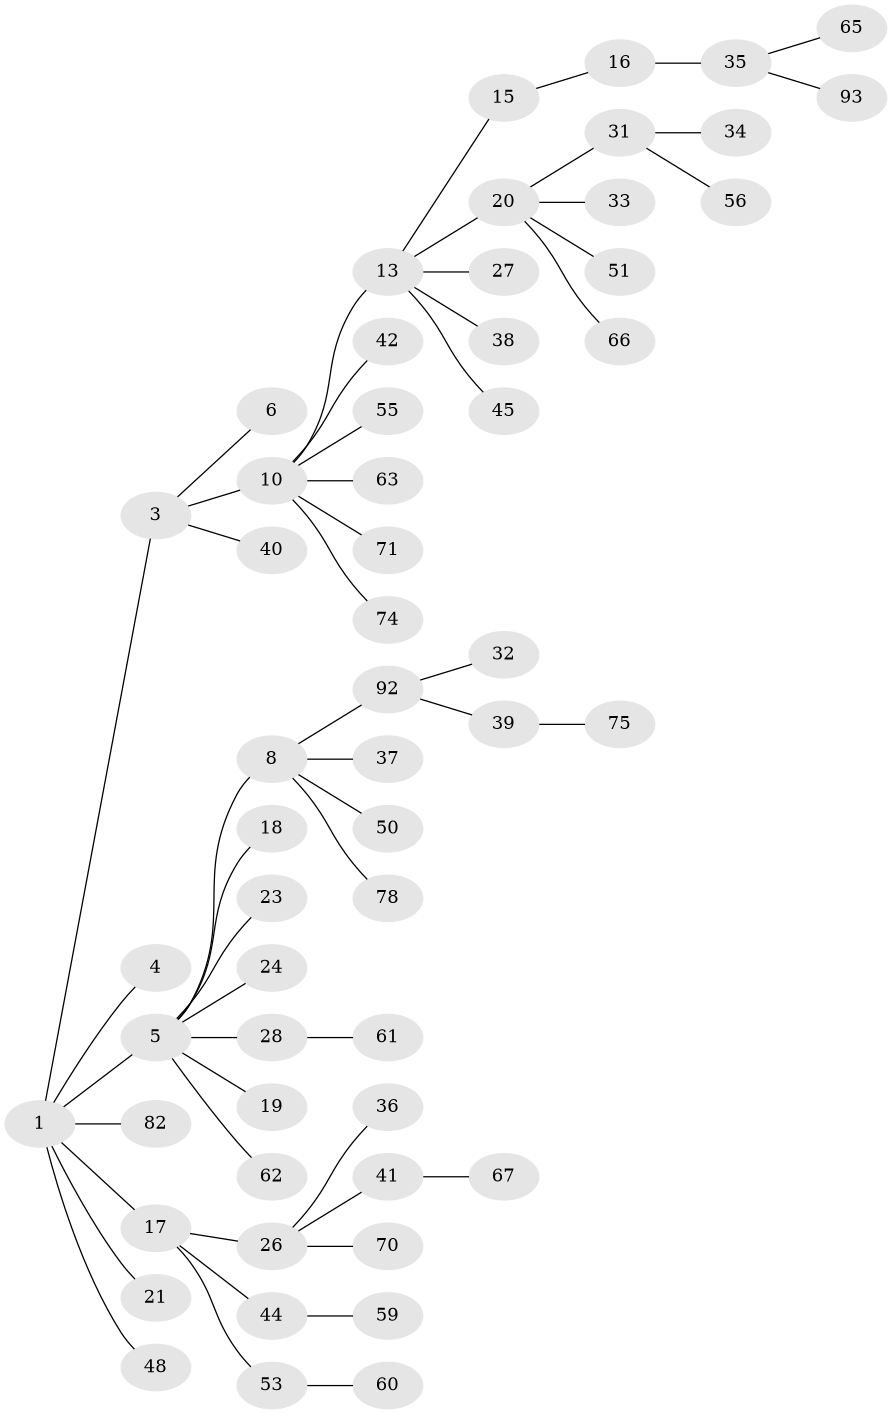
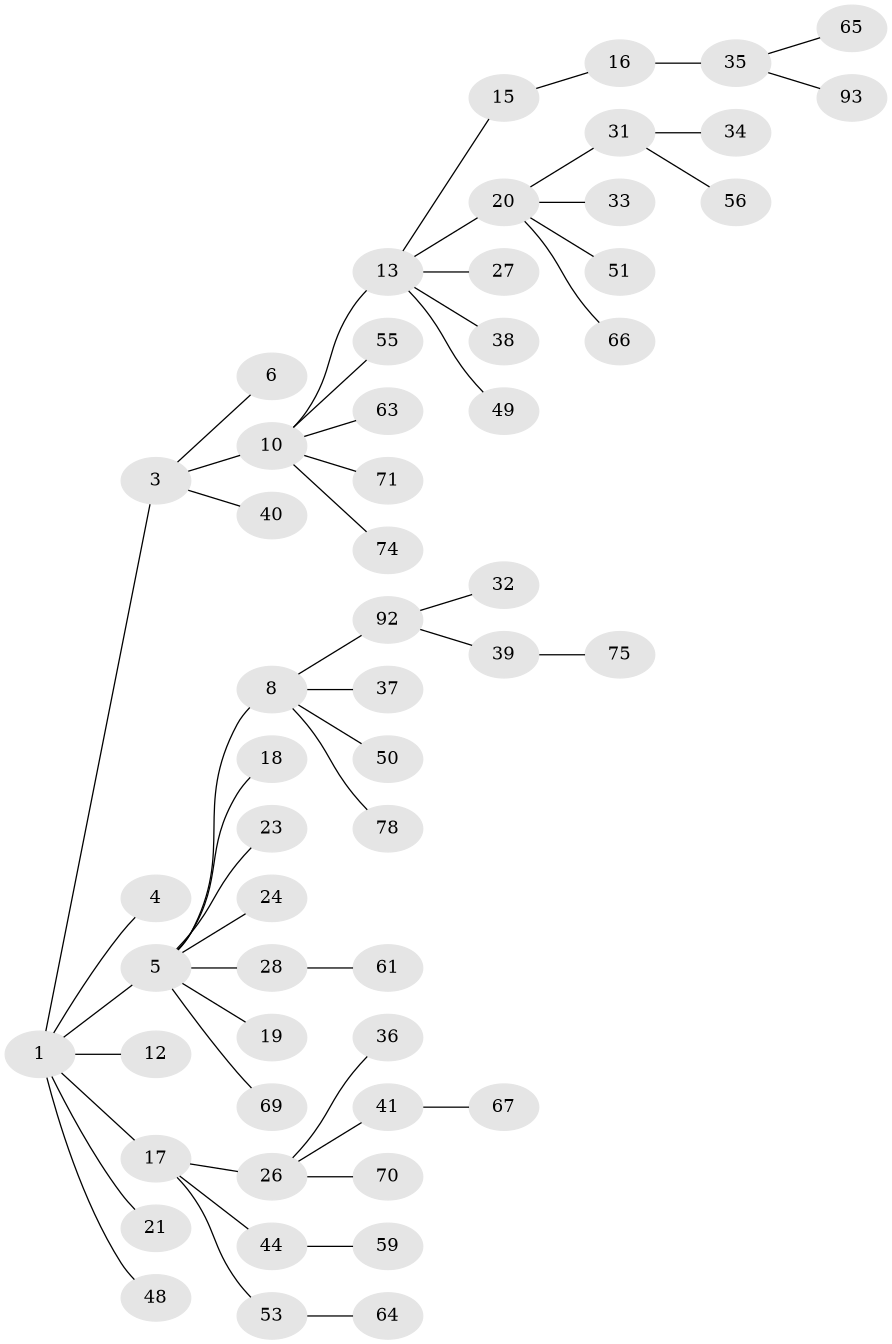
(388, 342) -> none
(504, 411) -> (504, 411)
(156, 1124) -> (156, 1054)
(272, 1177) -> (272, 1107)
(388, 1386) -> (388, 1316)
